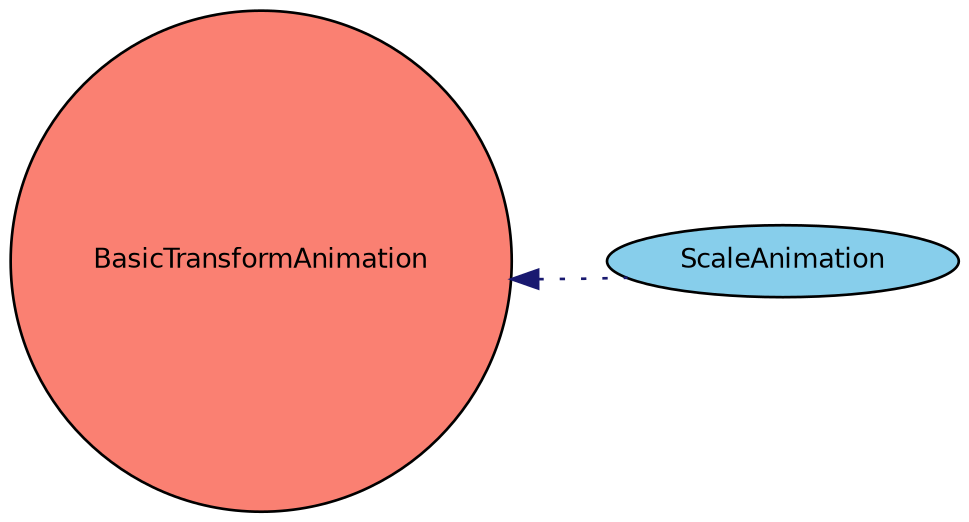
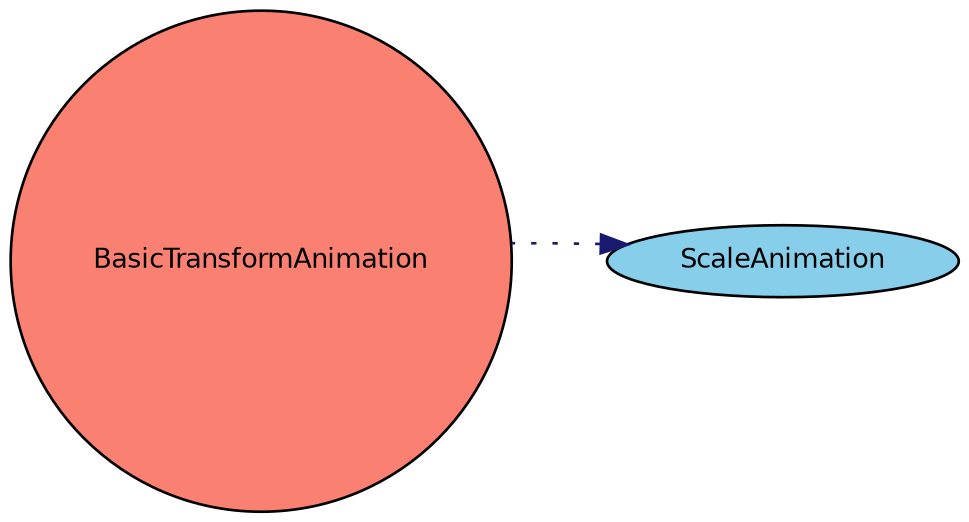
(583, 279) -> (556, 243)
